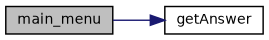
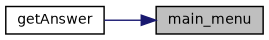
(132, 20) -> (123, 20)
